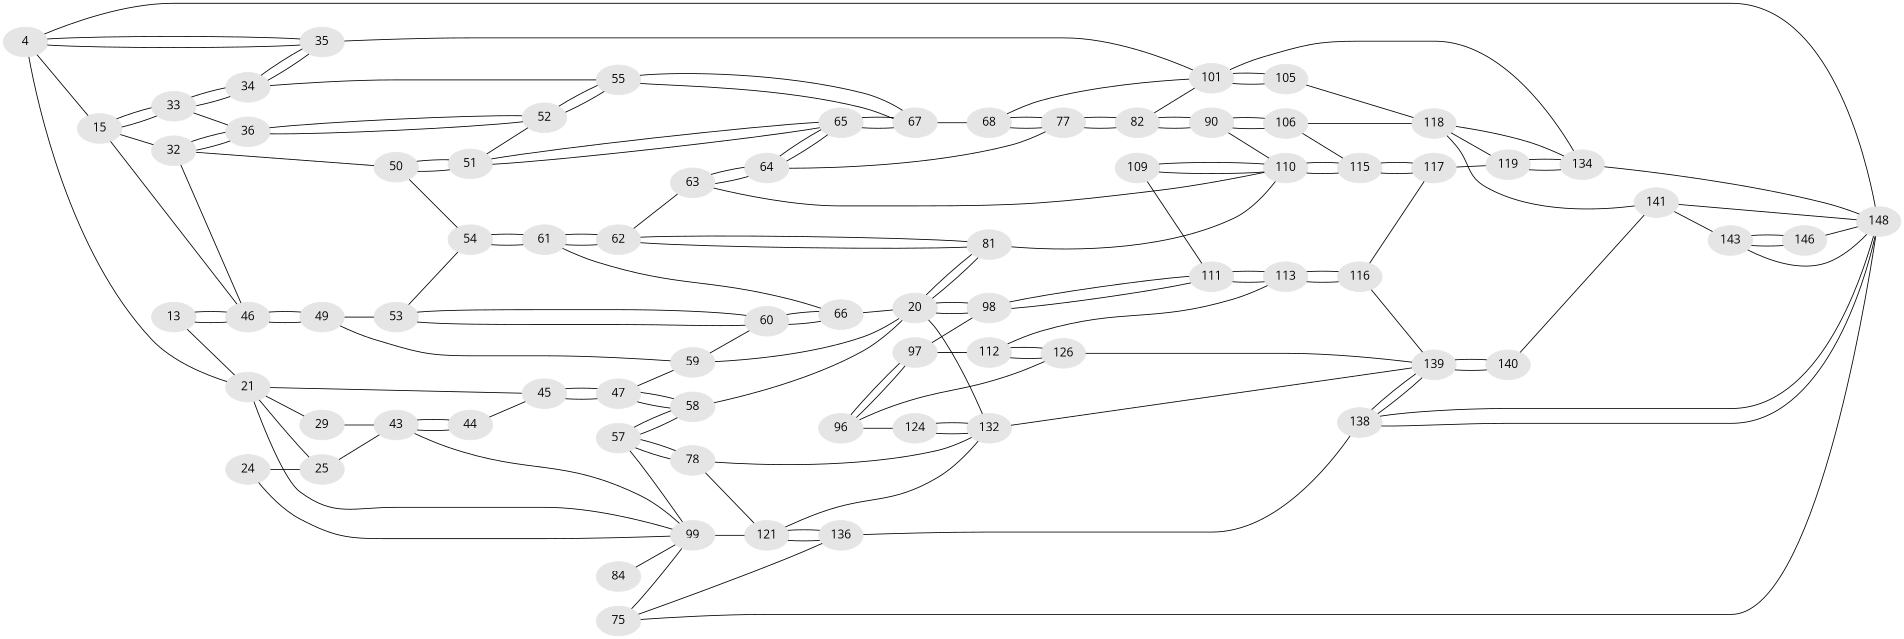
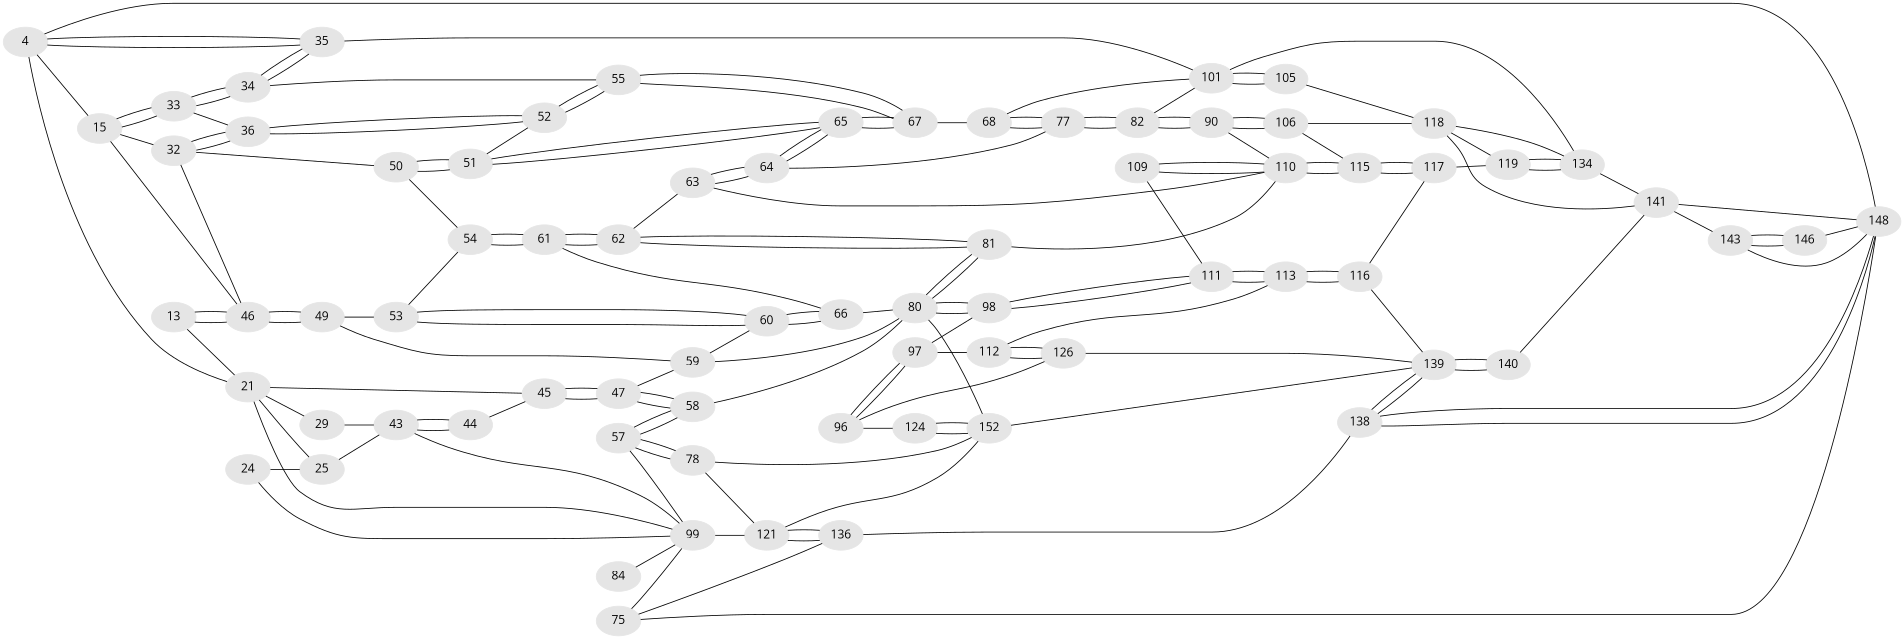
(1733, 184) -> (1619, 184)
(915, 308) -> (915, 308)
(989, 428) -> (989, 428)
